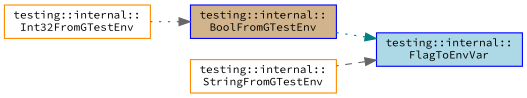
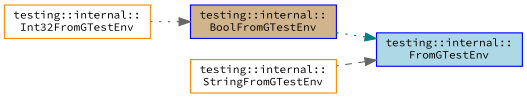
(449, 50) -> (449, 50)
